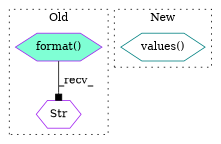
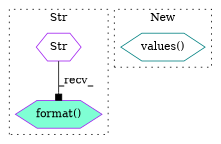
(59, 18) -> (59, 18)
(59, 77) -> (59, 77)
